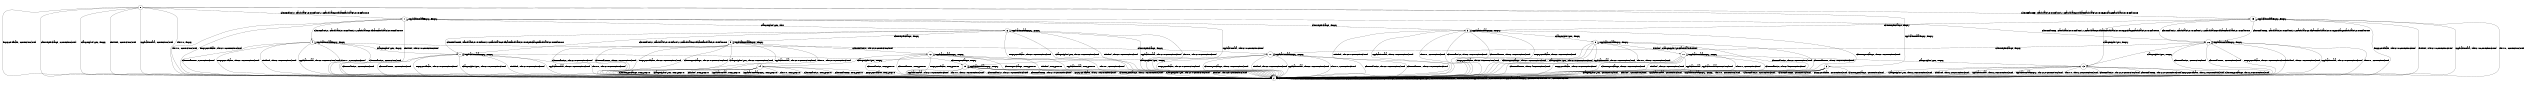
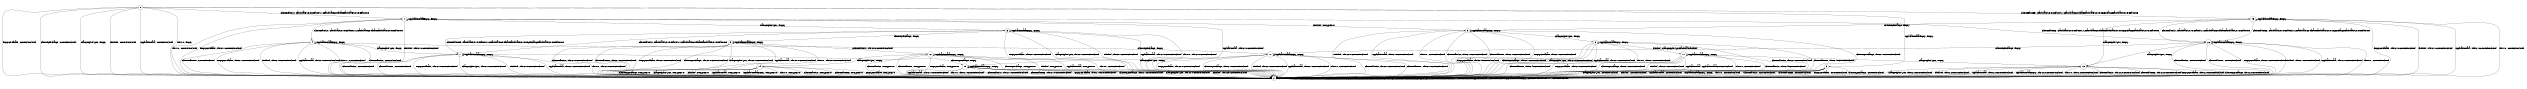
(772, 25) -> (772, 25)
(1324, 25) -> (1324, 25)
